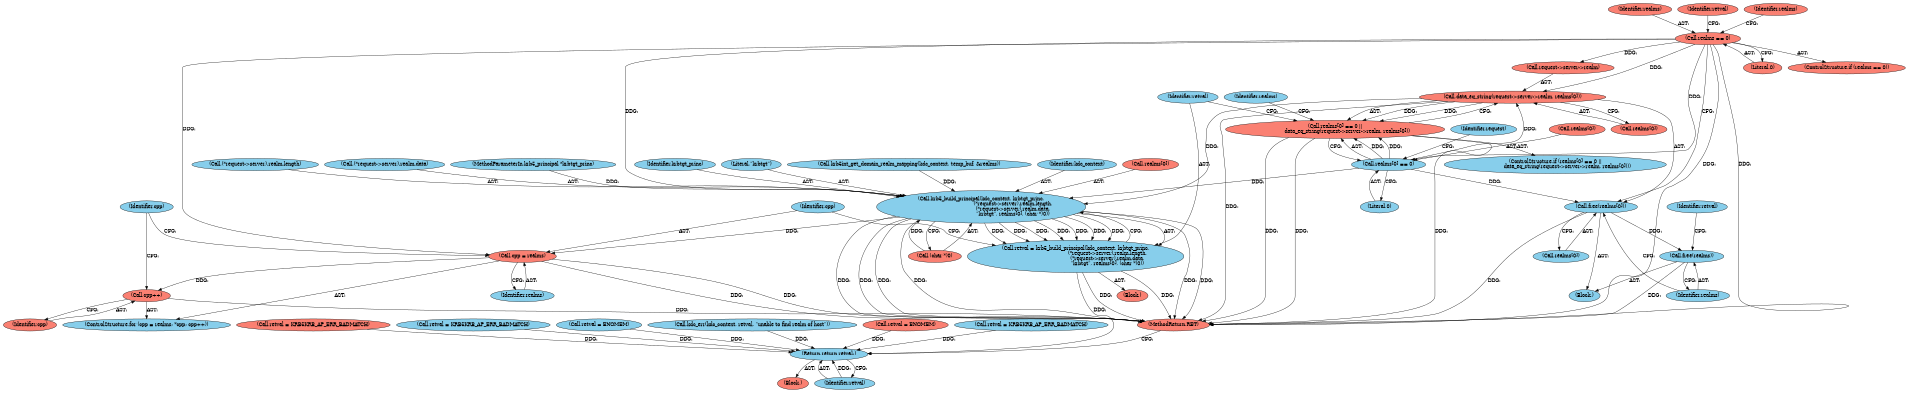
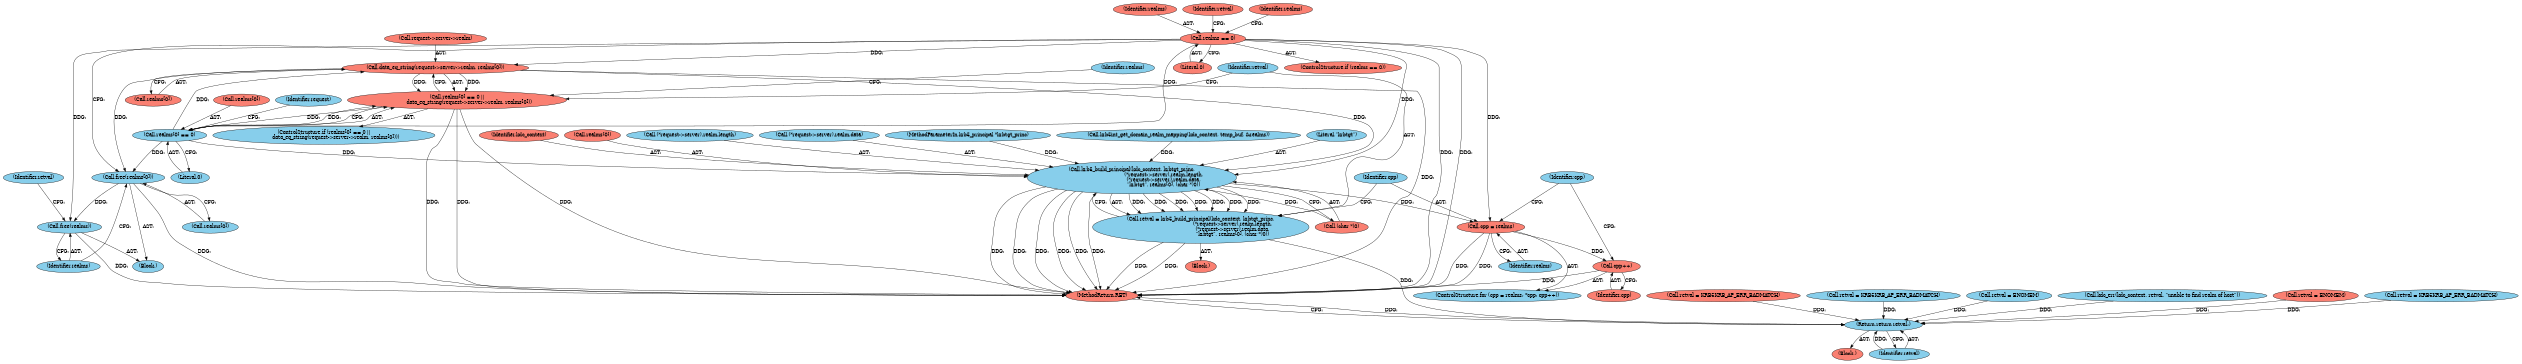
(1631, 49) -> (548, 45)
(1680, 147) -> (122, 118)
(675, 165) -> none
(1077, 165) -> (519, 135)
none -> (1492, 318)
